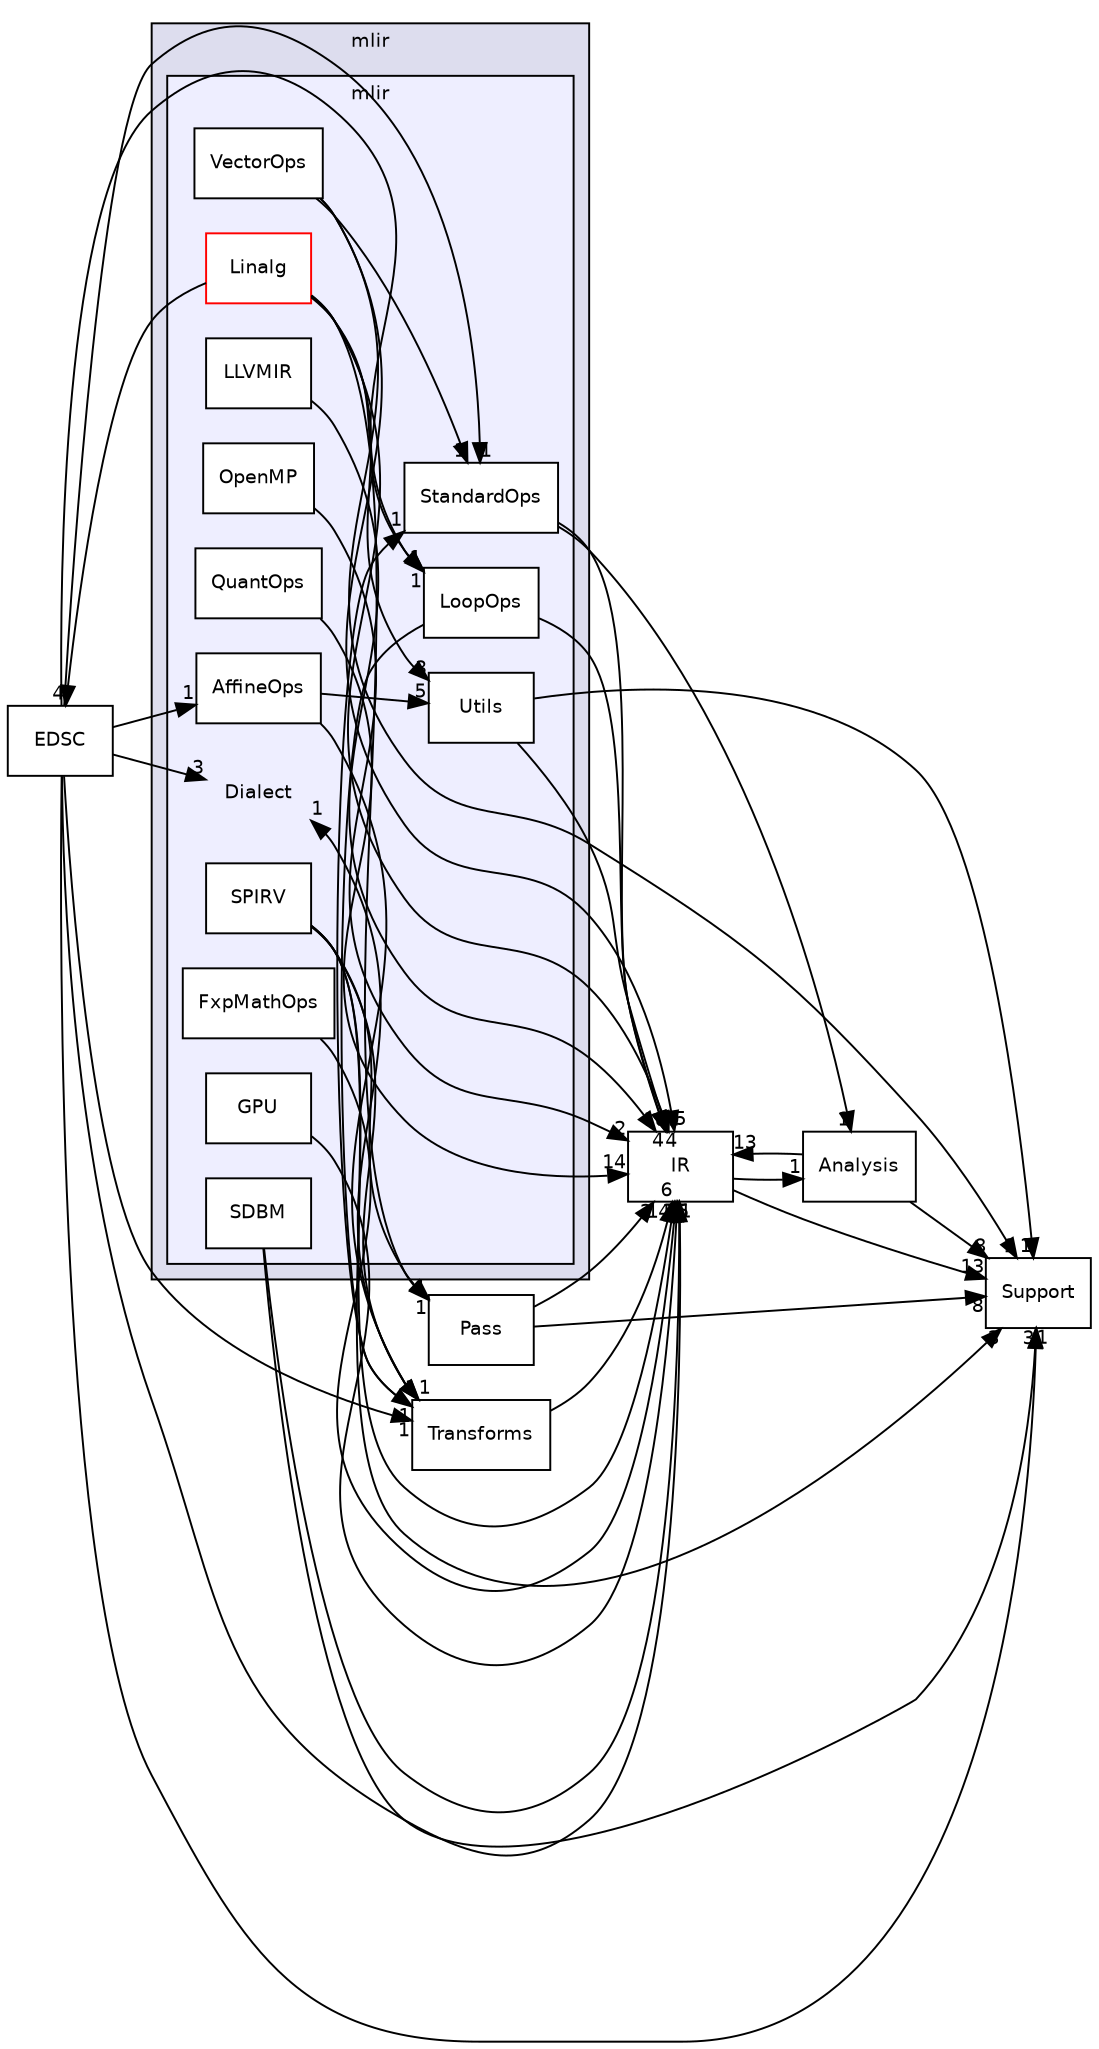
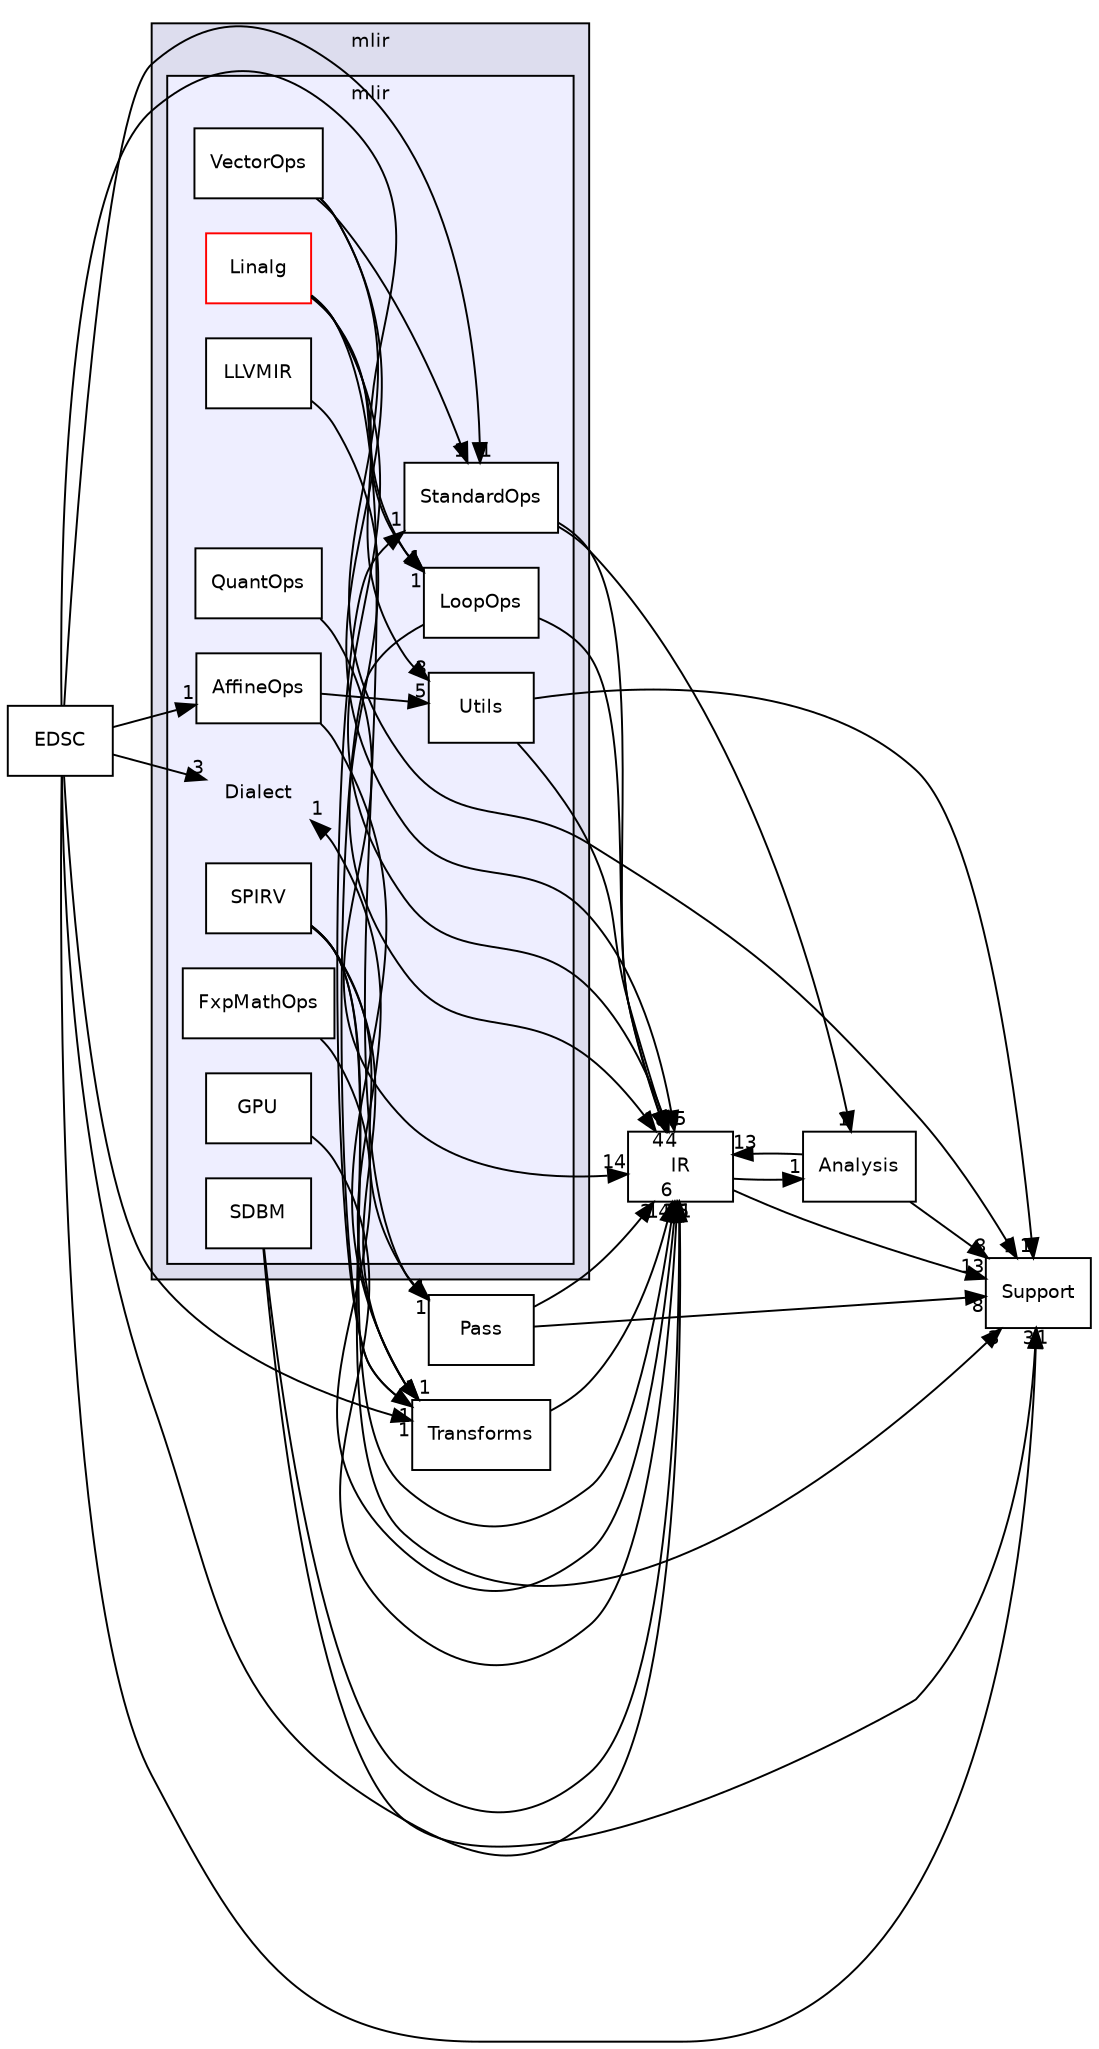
(102, 467) -> none
(259, 478) -> none
